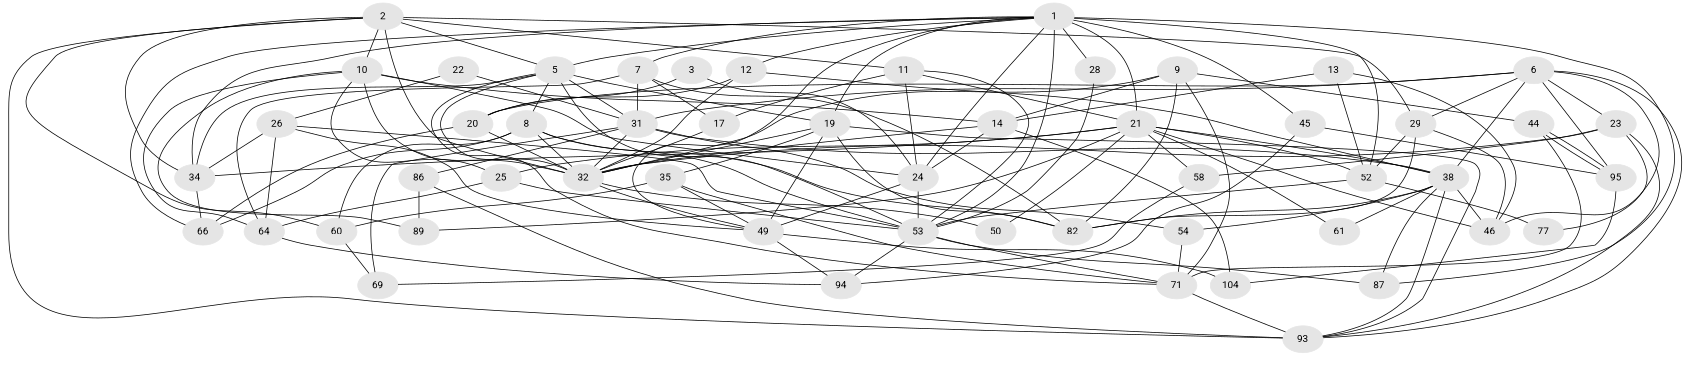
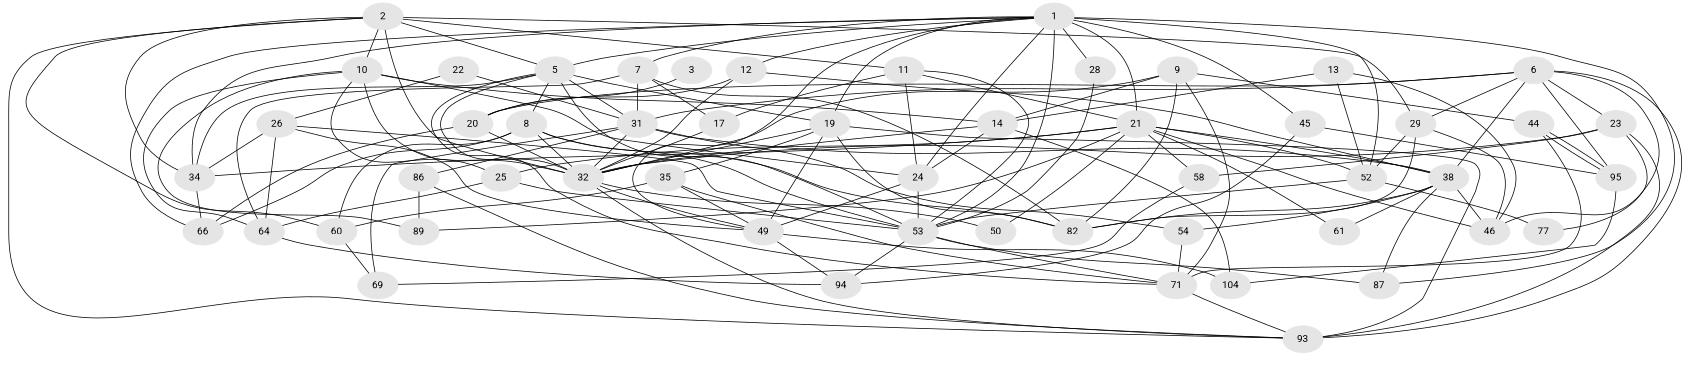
(873, 122) -> none
(1411, 289) -> (872, 310)
